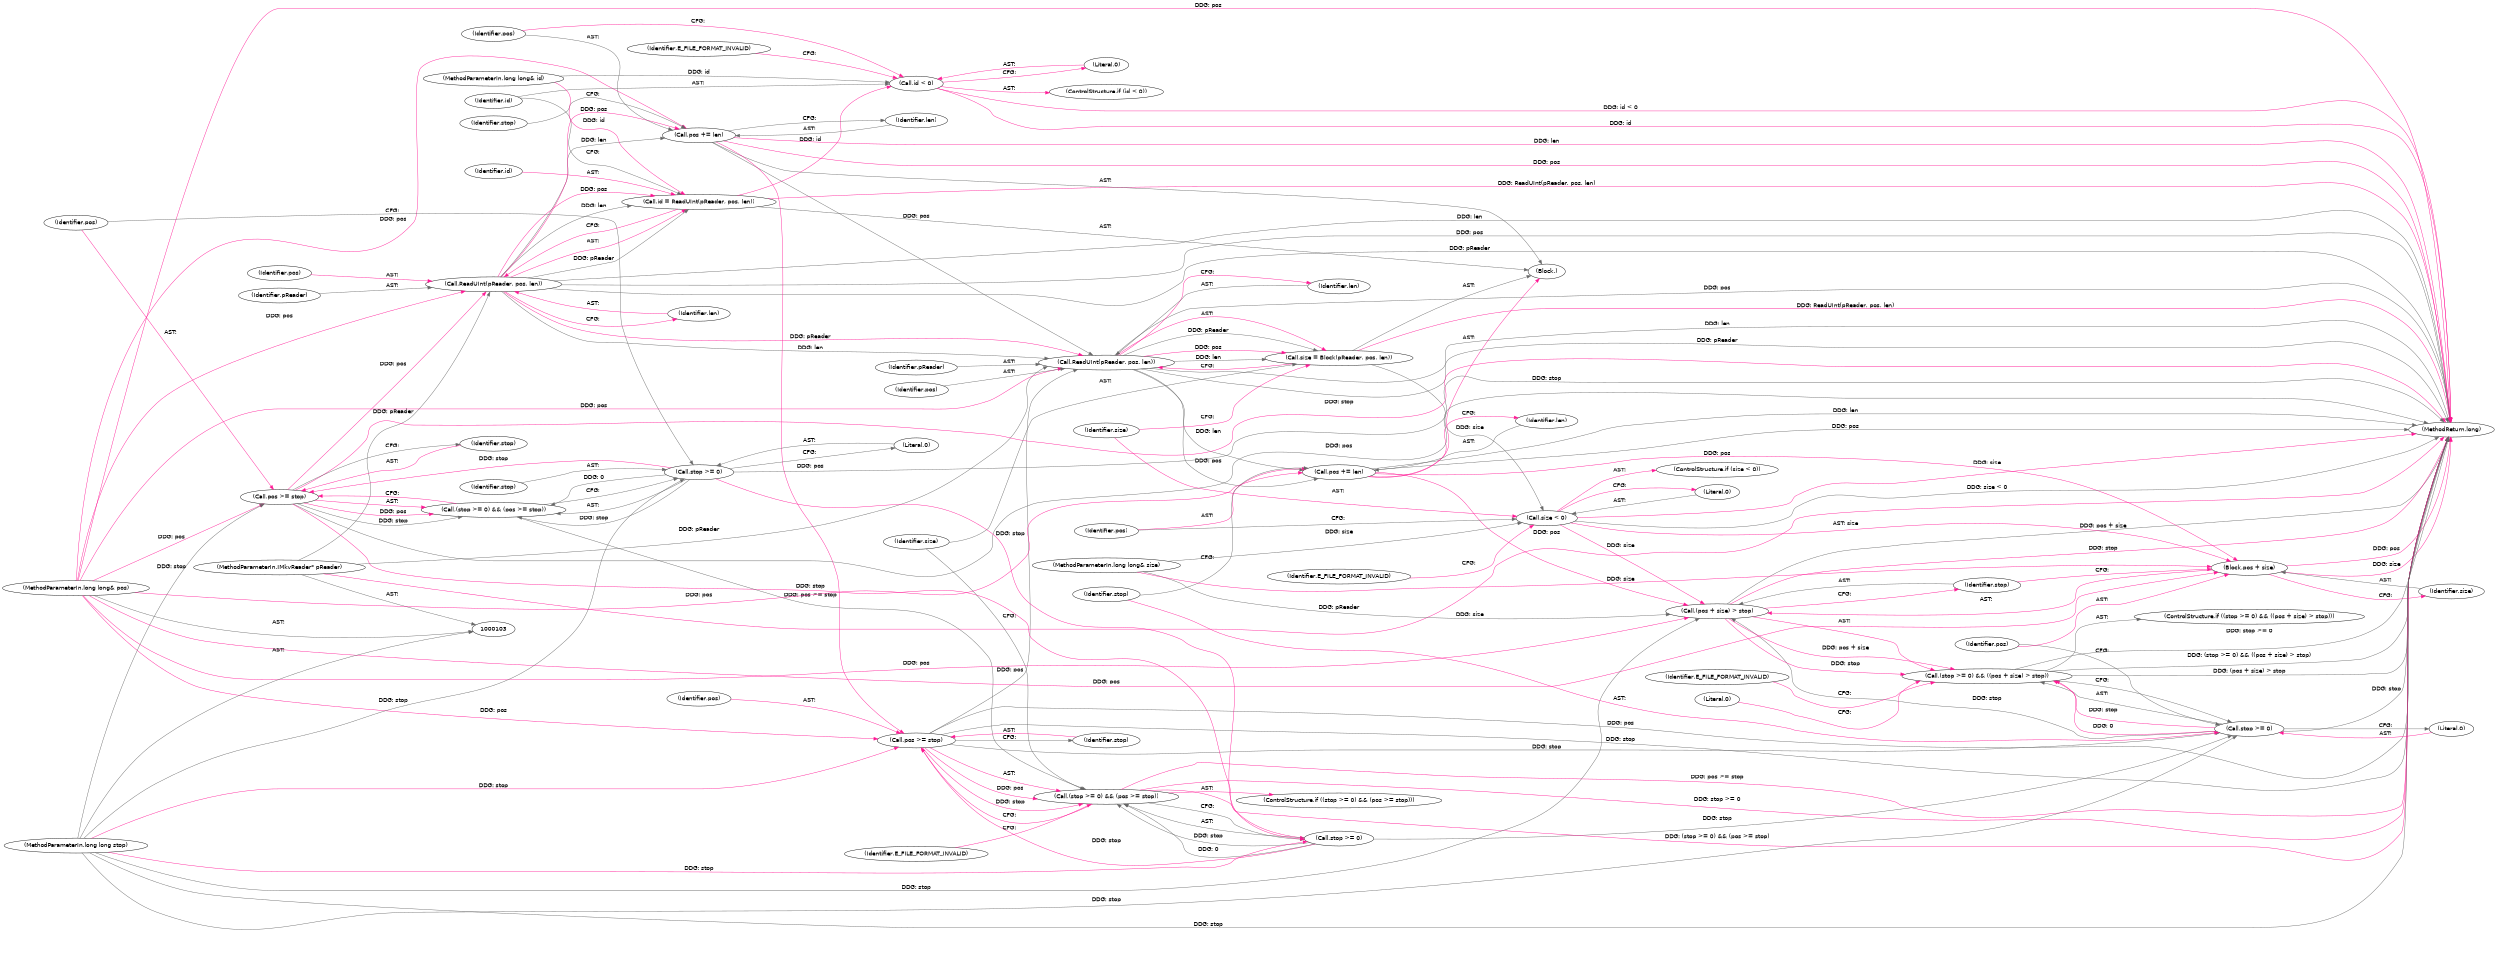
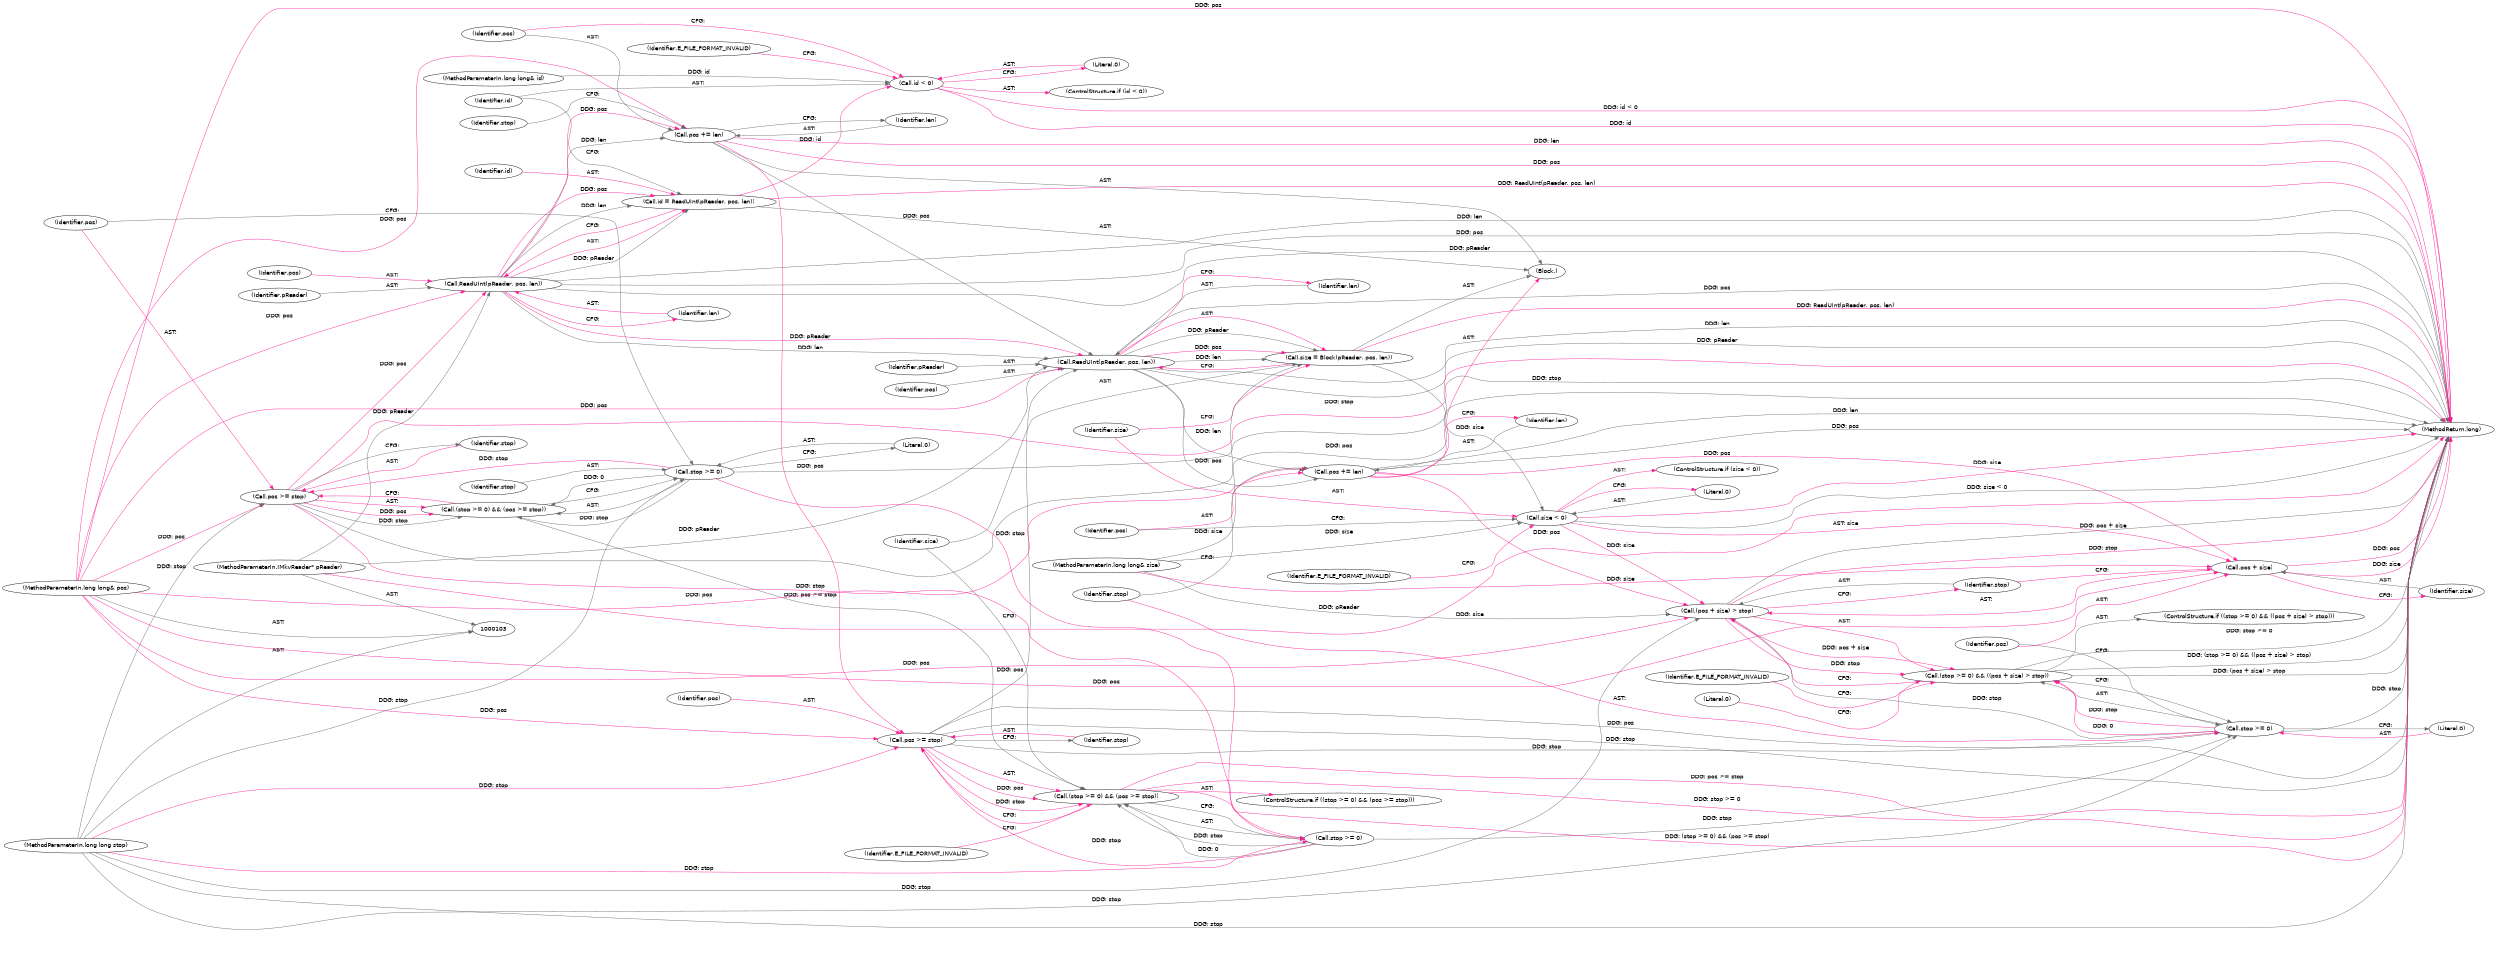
(613, 133) -> none
none -> (1234, 480)
(2249, 568) -> (2249, 568)
none -> (1816, 685)
